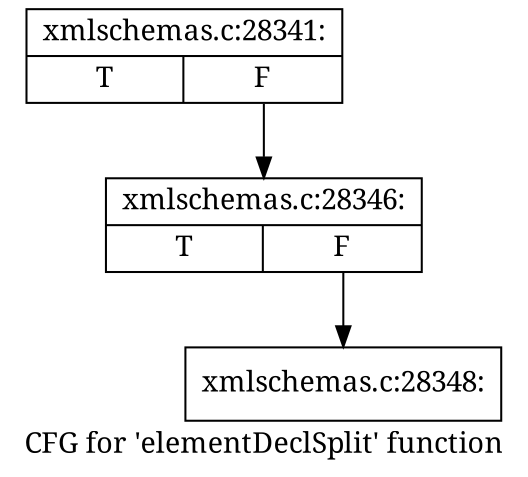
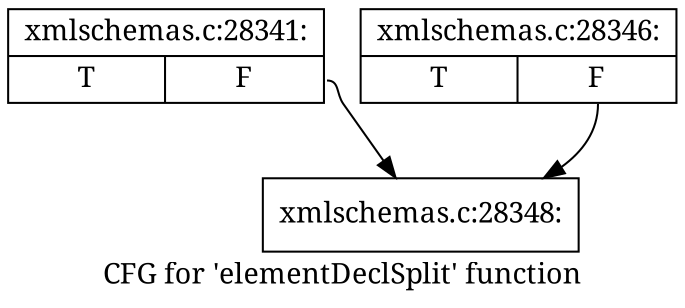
(264, 130) -> (354, 120)
